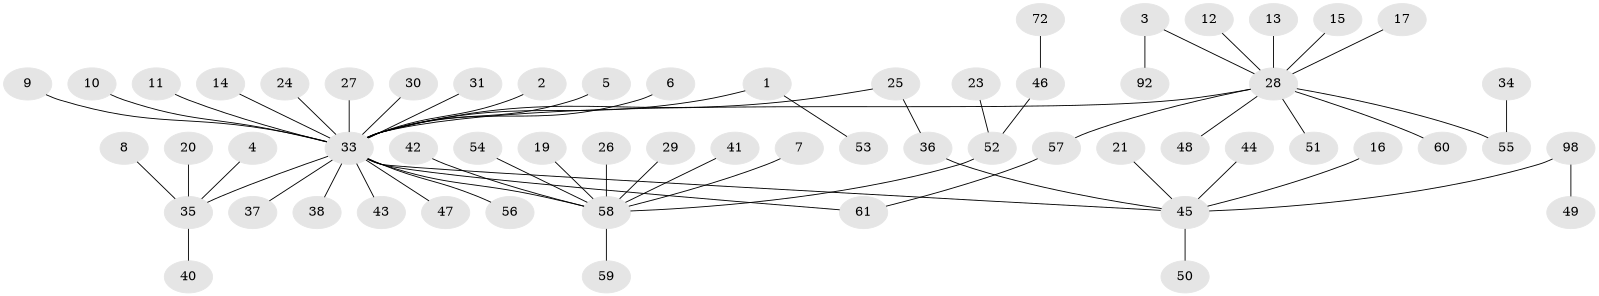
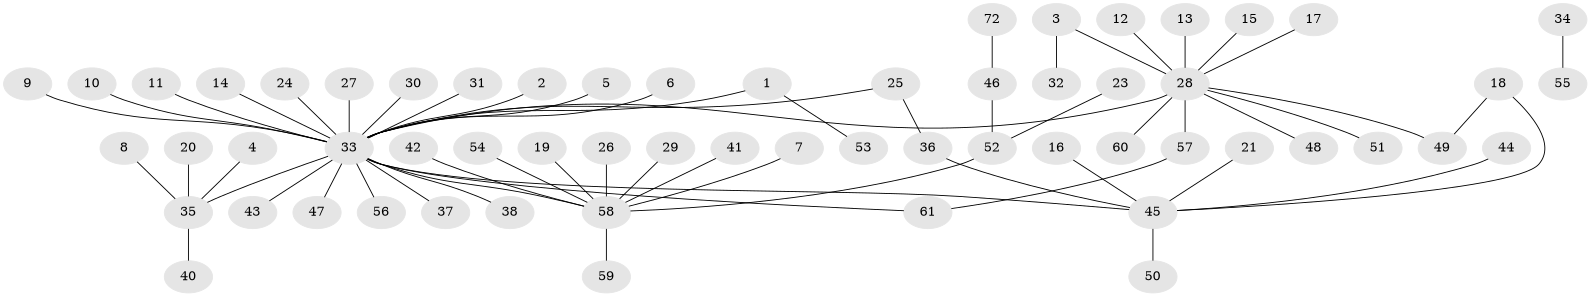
(1145, 84) -> (1056, 84)
(1394, 109) -> (1318, 107)
(1571, 148) -> (1499, 84)
